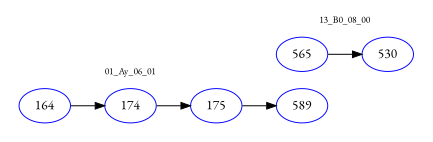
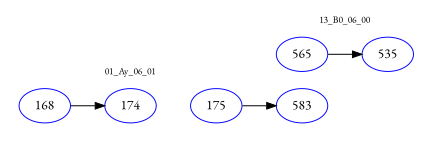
(345, 20) -> (345, 20)
(388, 54) -> (388, 54)
(45, 106) -> (45, 106)
(169, 106) -> none
(302, 106) -> (302, 106)
